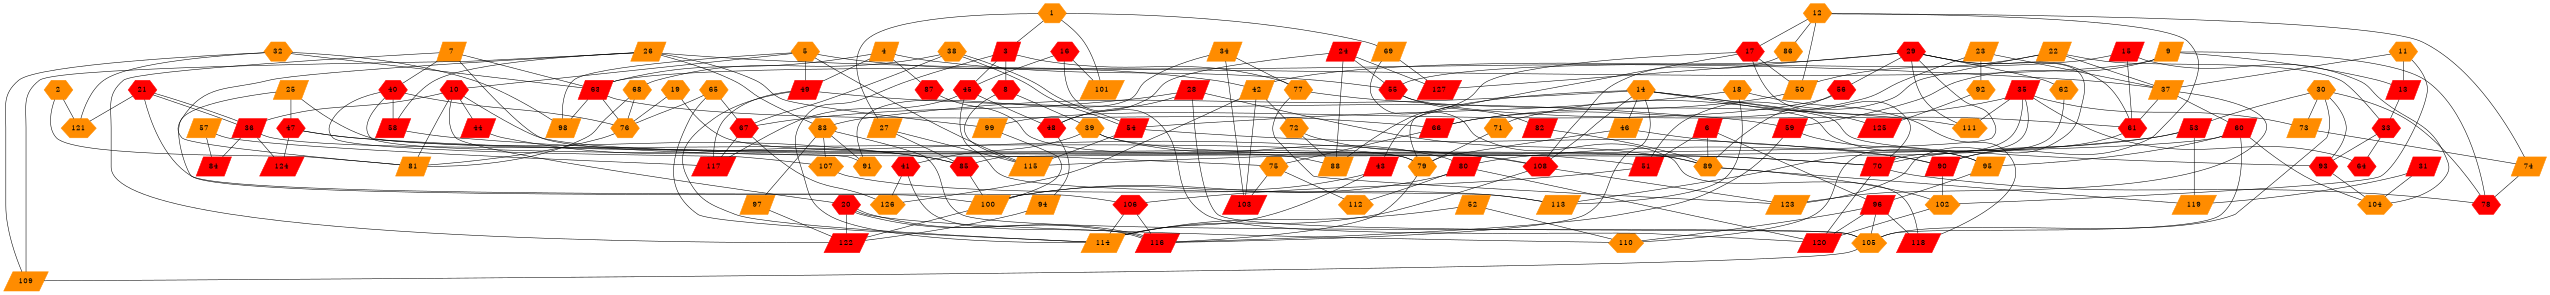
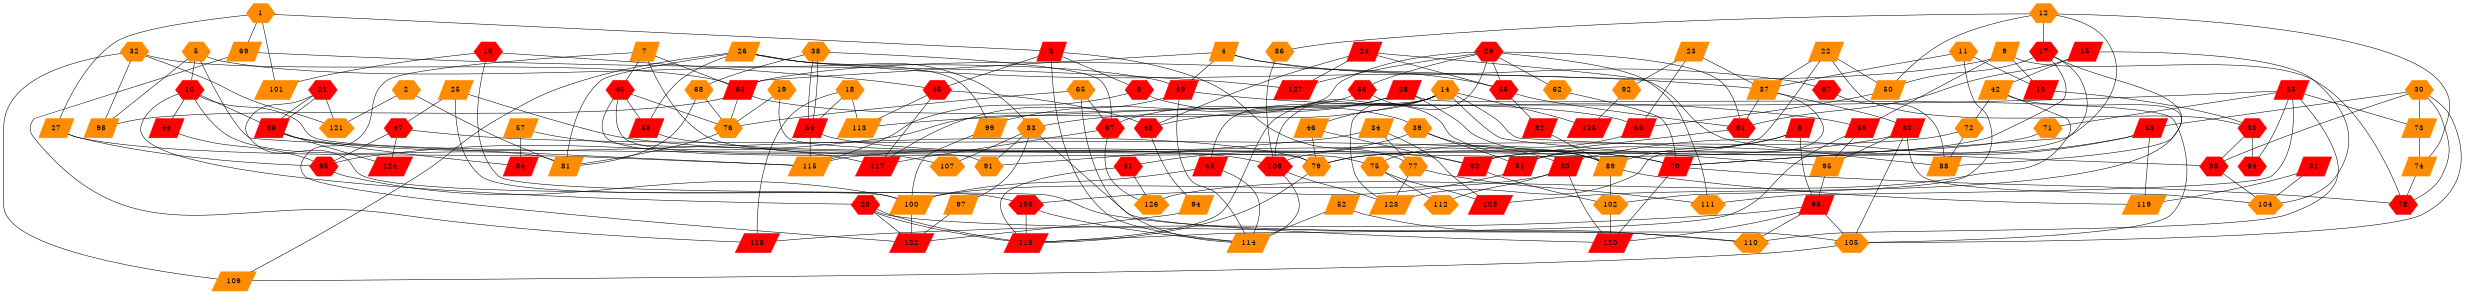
(1031, 69) -> none
(1708, 166) -> (1611, 166)
(1119, 192) -> none
